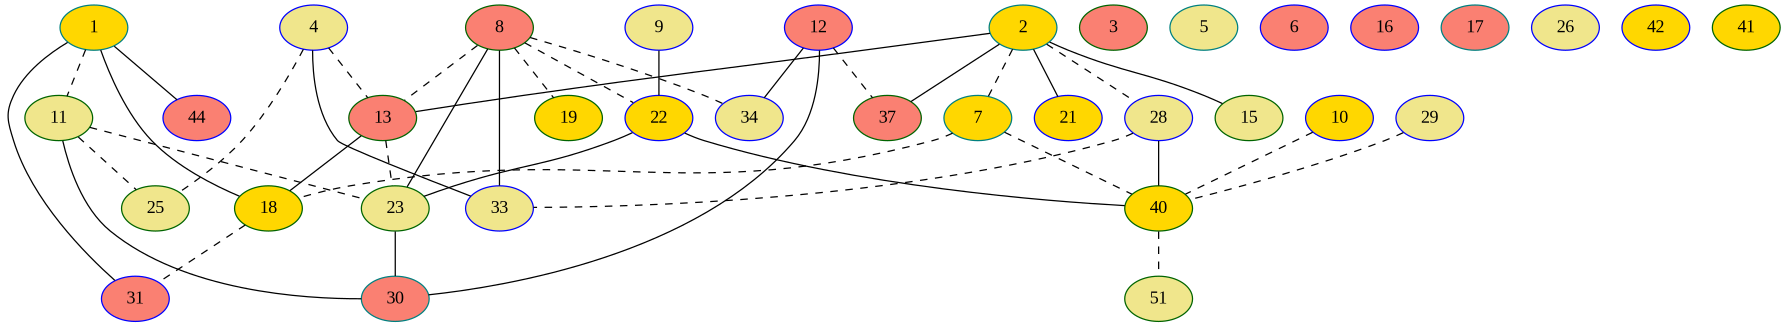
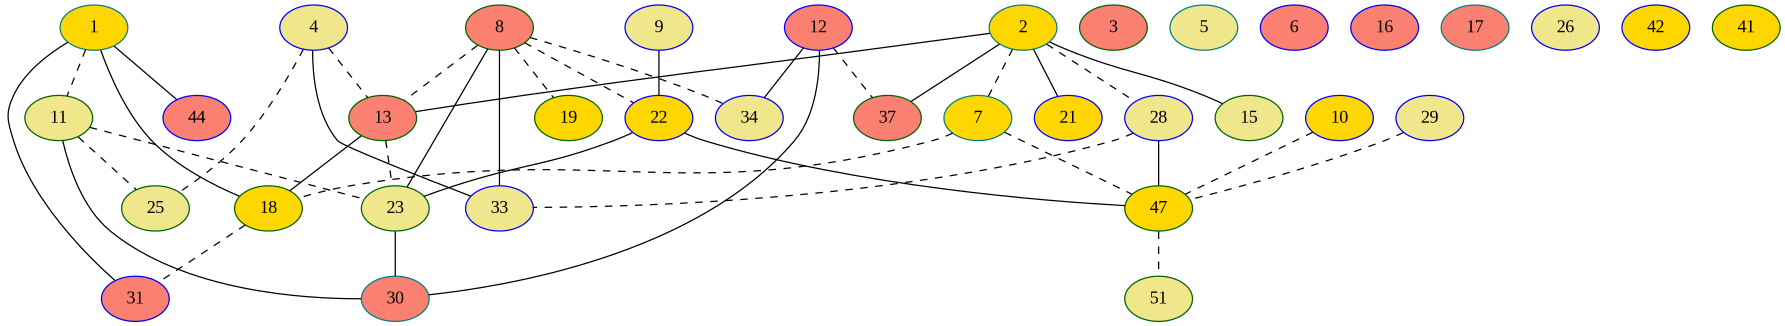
(1159, 208) -> (1159, 208)
